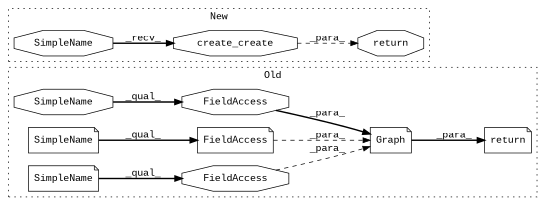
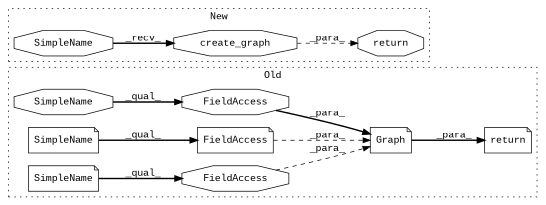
(235, 43) -> (235, 43)
